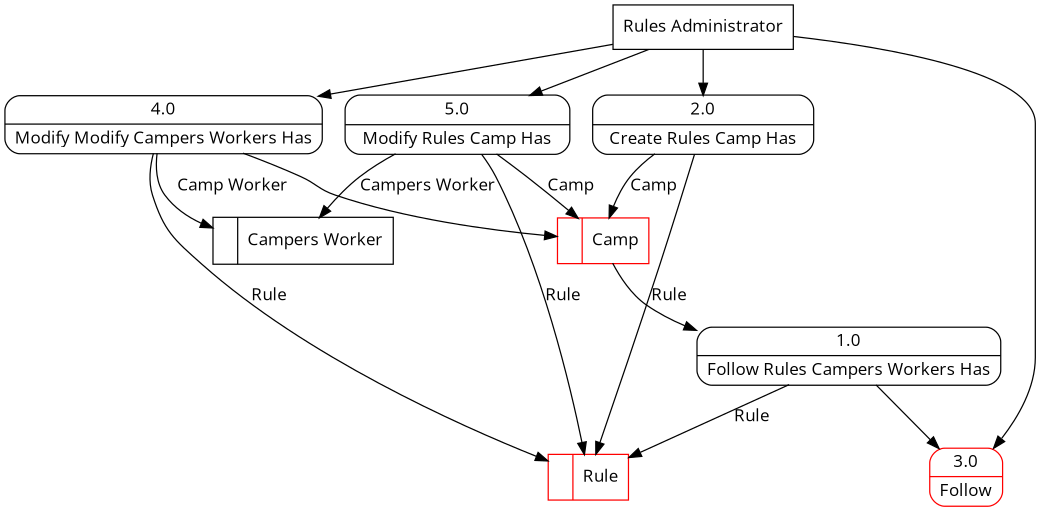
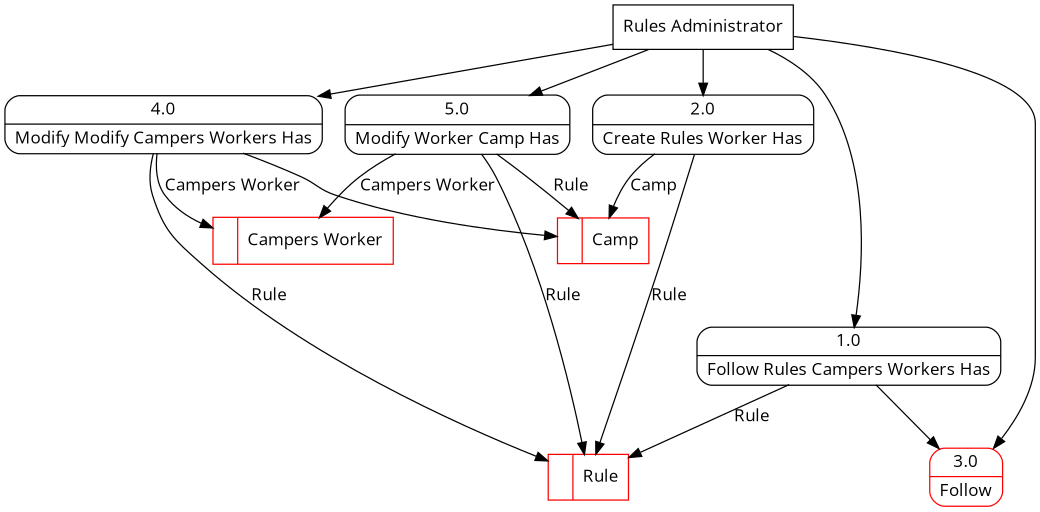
(457, 139) -> (457, 139)
(703, 139) -> (703, 139)
(233, 186) -> (233, 186)
(571, 186) -> (571, 186)
(303, 241) -> (303, 241)
(639, 299) -> (853, 166)
